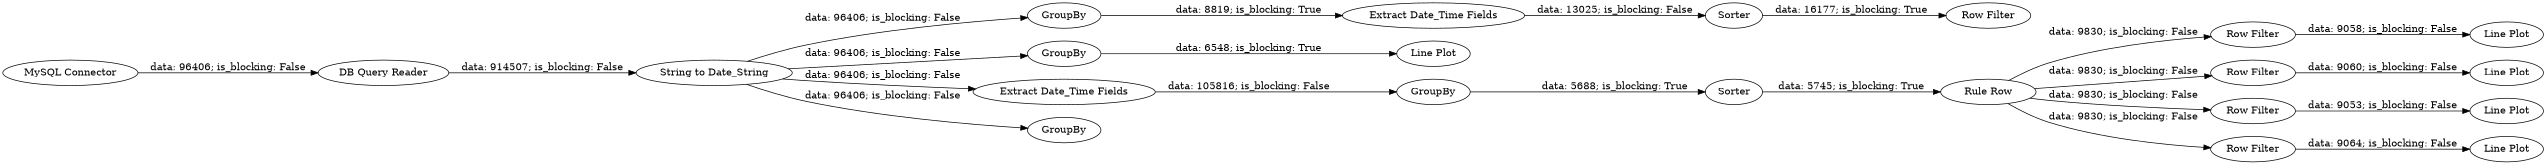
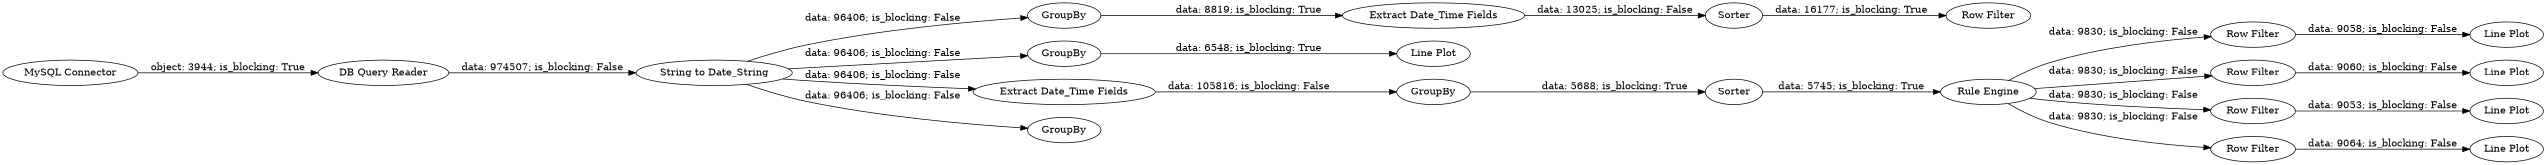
(228, 68) -> (228, 68)
(542, 68) -> (542, 68)
(1988, 92) -> (1988, 92)
